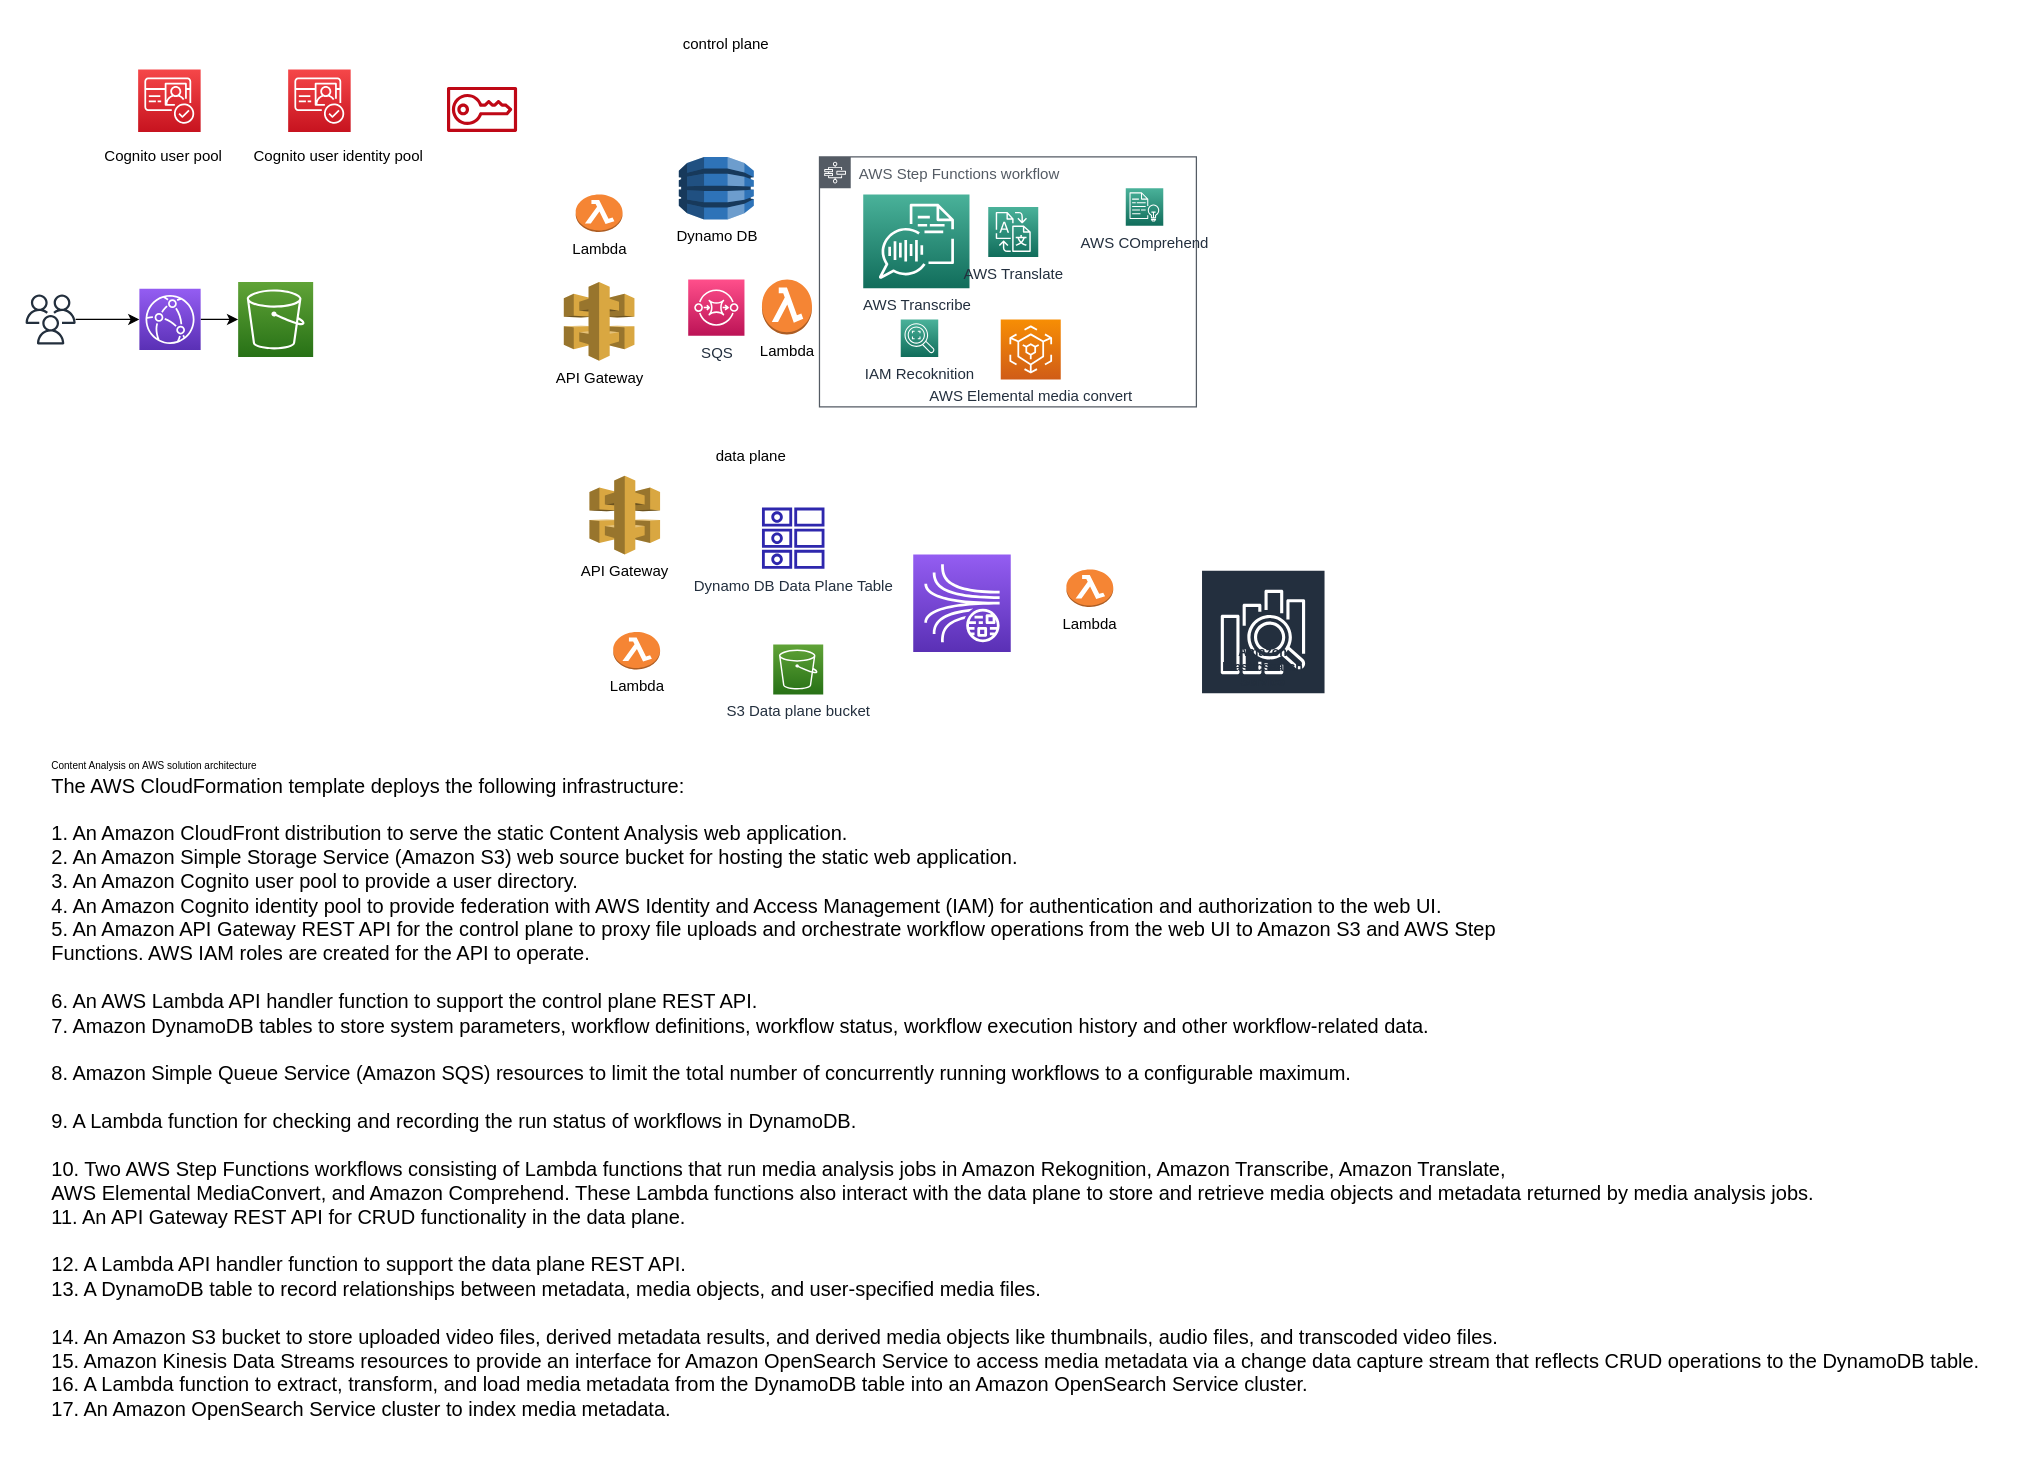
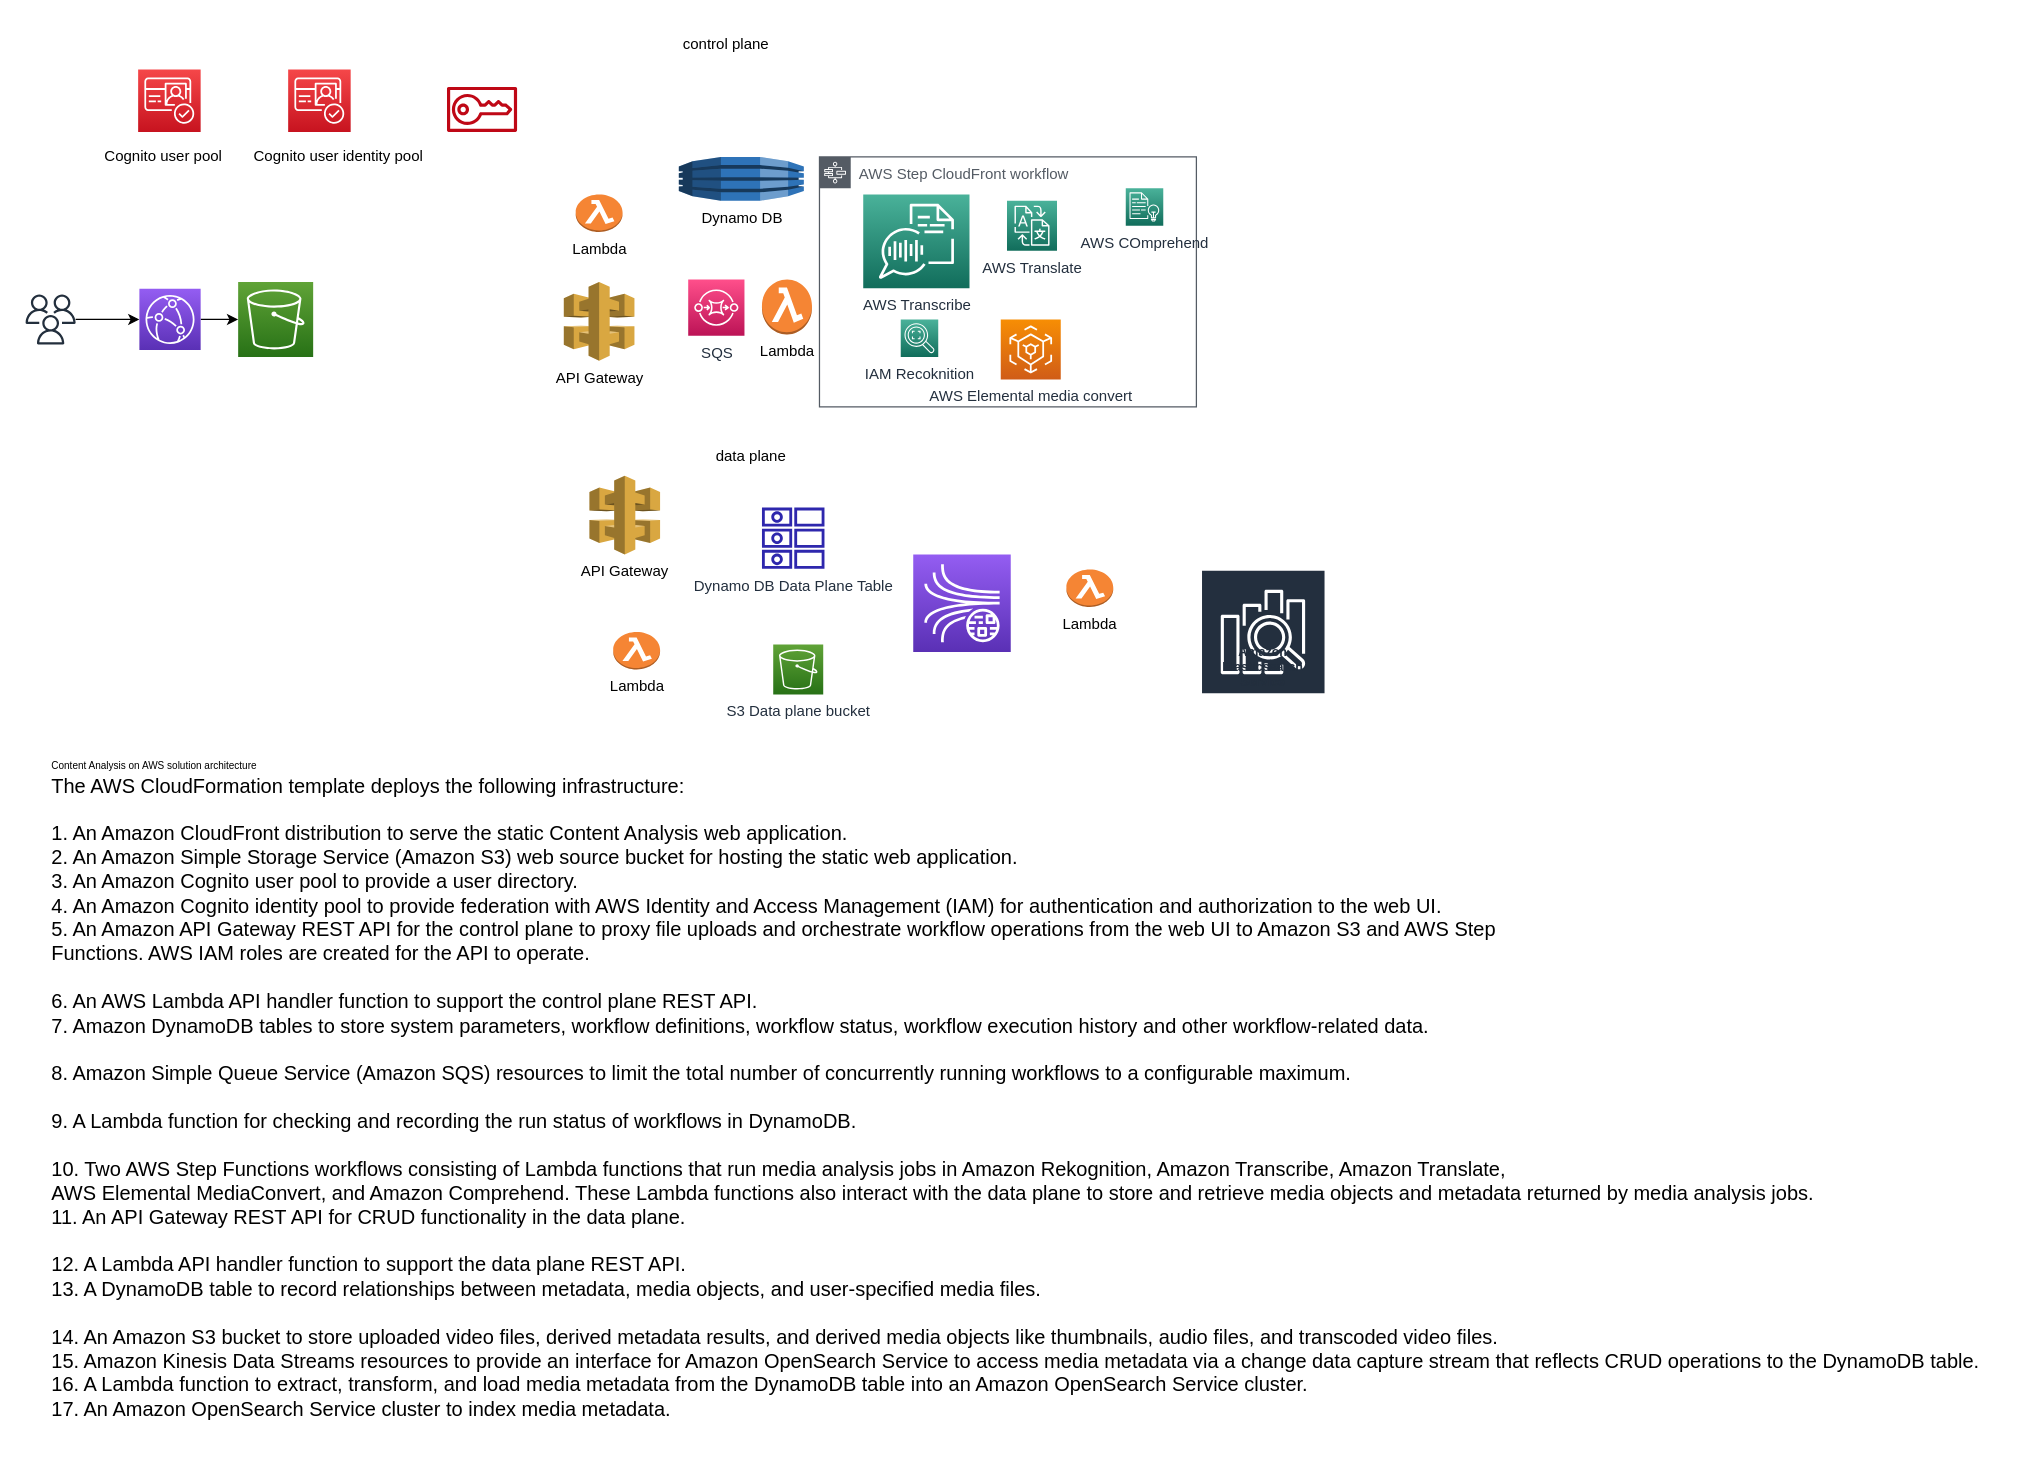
(963, 175) -> (967, 175)
(716, 188) -> (741, 179)
(1013, 232) -> (1032, 226)
